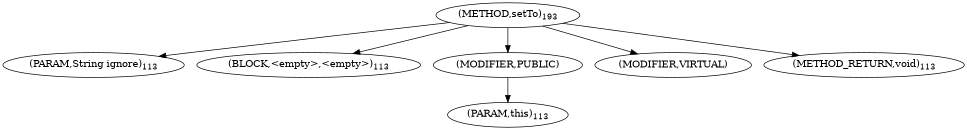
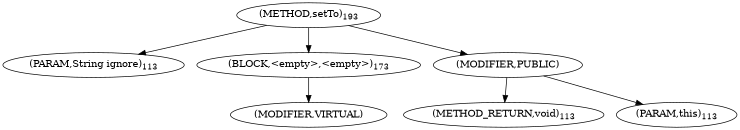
(587, 39) -> (309, 87)
(677, 39) -> (506, 87)
(381, 64) -> (381, 64)
